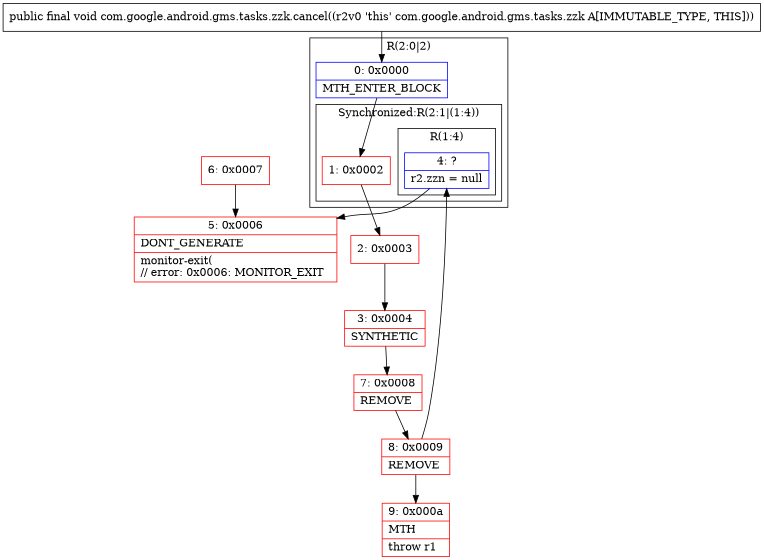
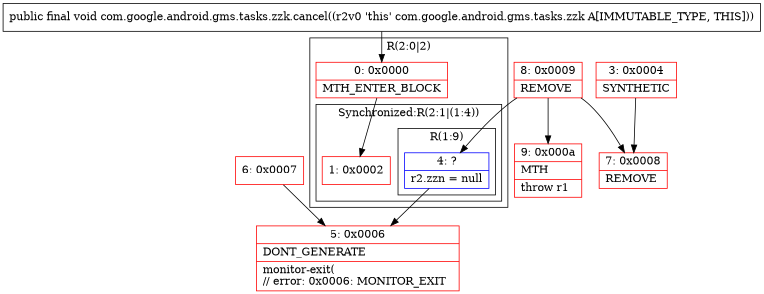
(382, 80) -> (382, 80)
(447, 137) -> (447, 137)
(385, 249) -> none
(400, 421) -> (603, 120)
